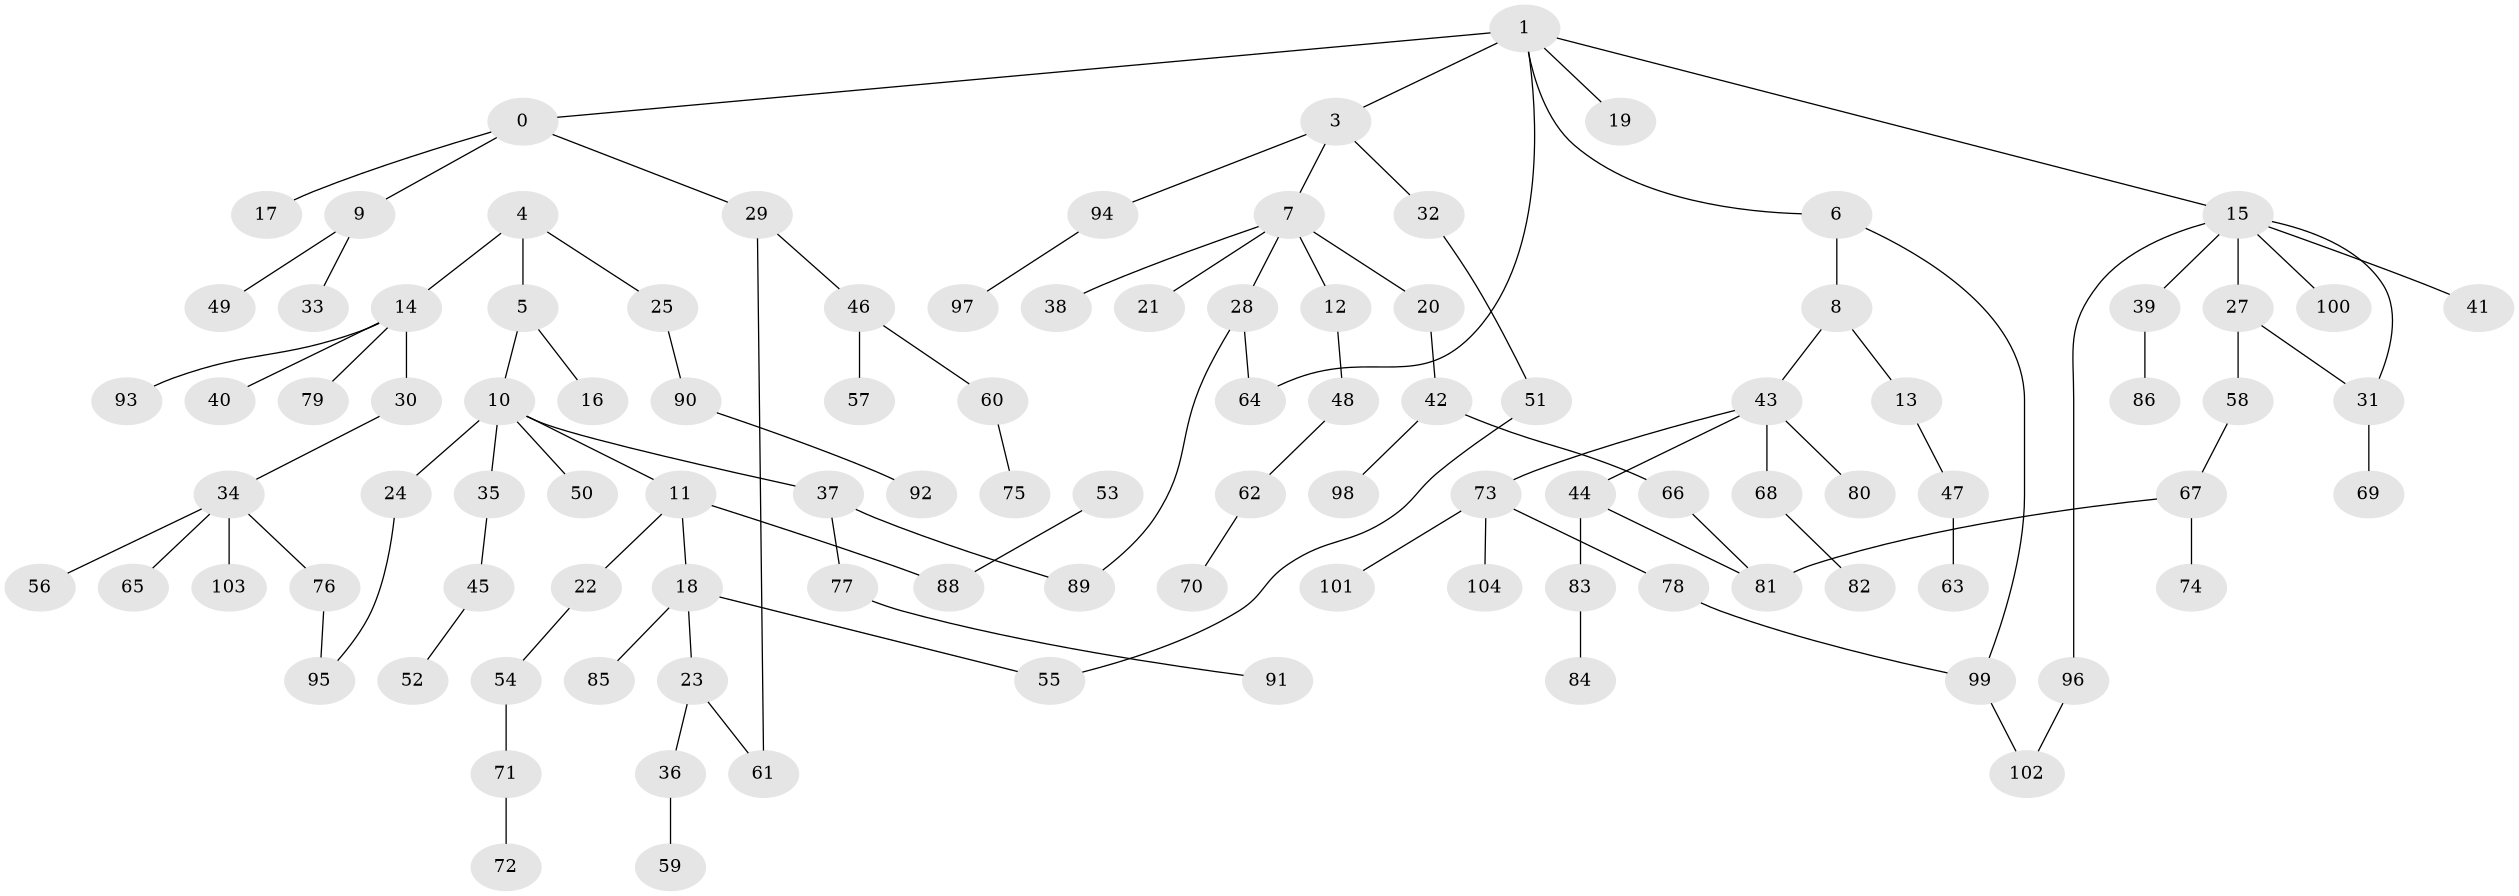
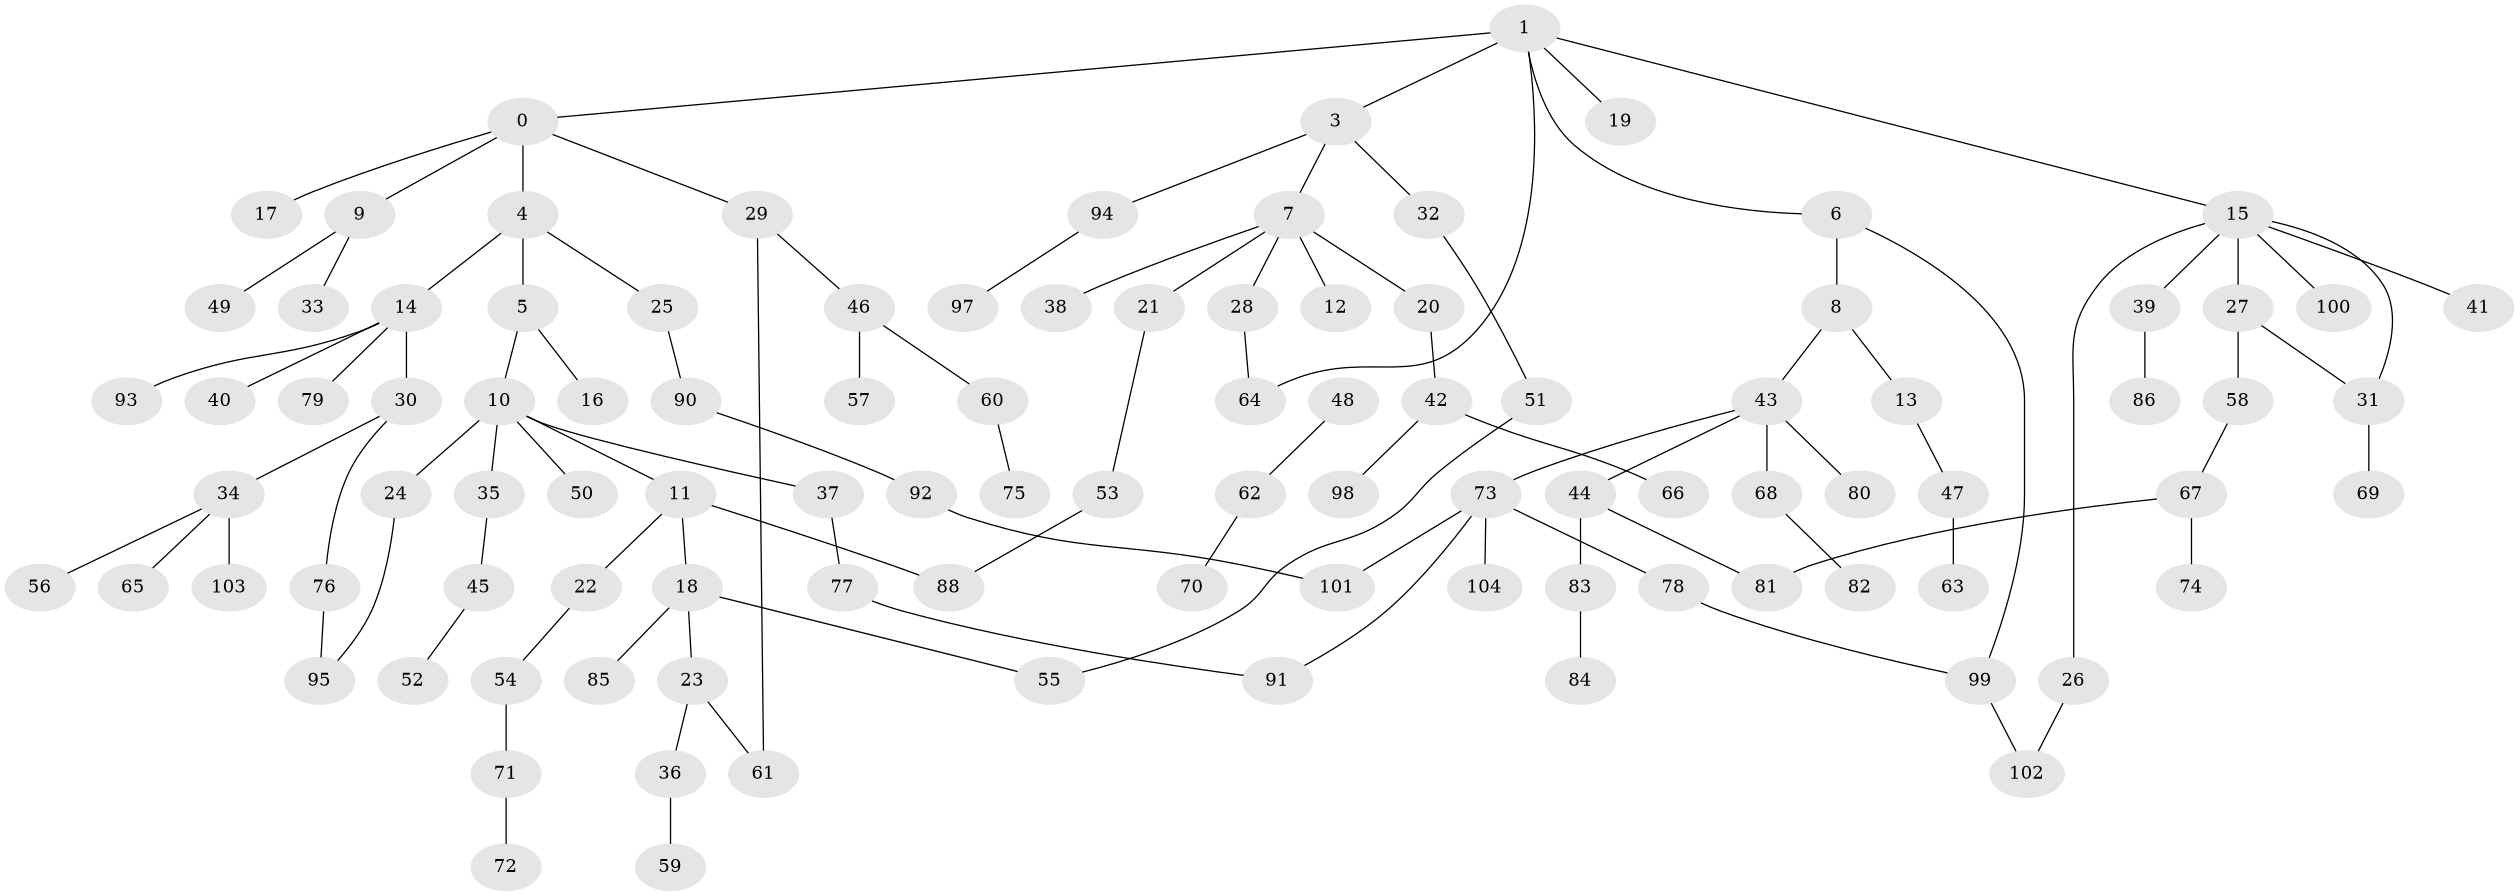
none -> (523, 168)
(1340, 355) -> none
none -> (1129, 401)
(277, 541) -> (343, 487)
(1720, 541) -> none
none -> (1125, 548)
(1080, 588) -> none
none -> (1397, 601)
(2074, 681) -> (2074, 681)
